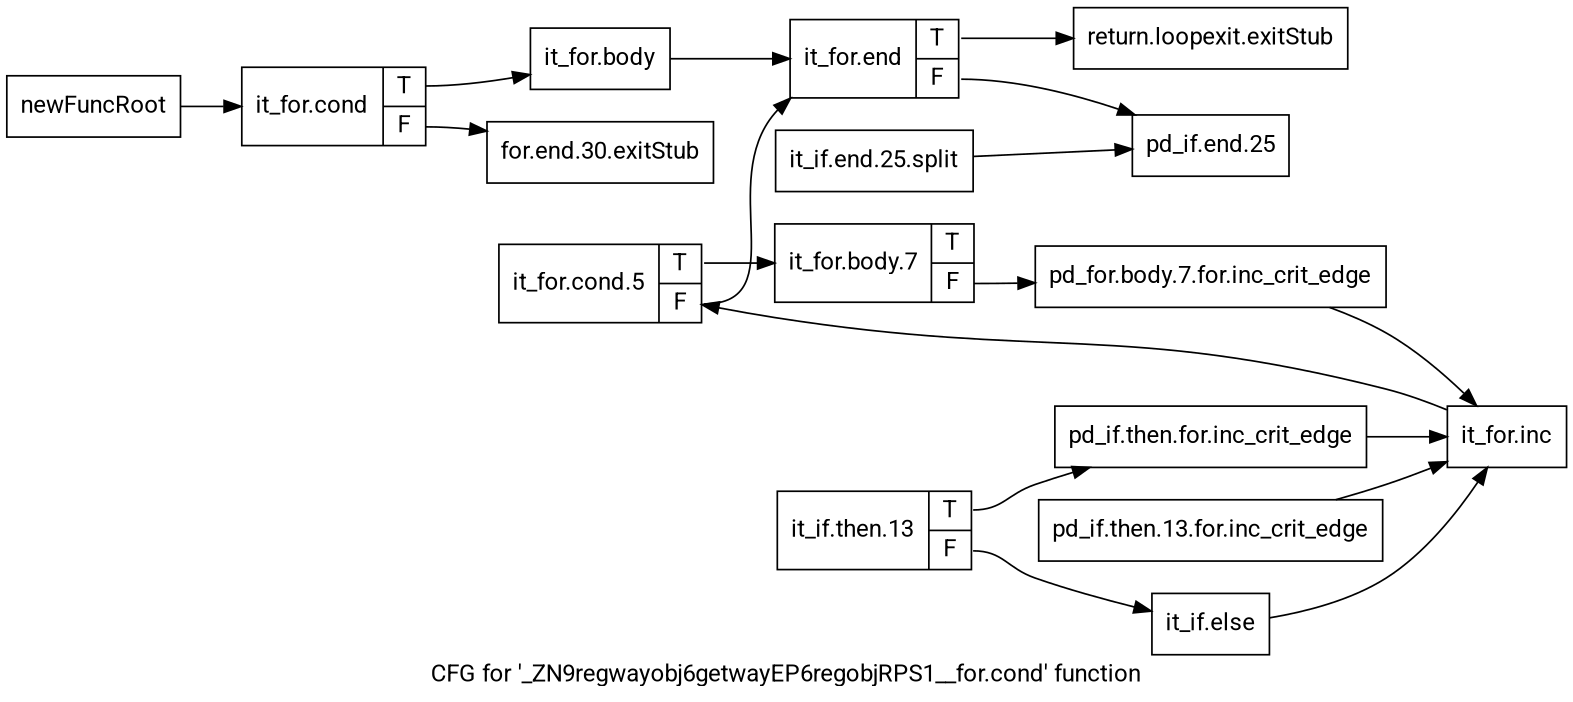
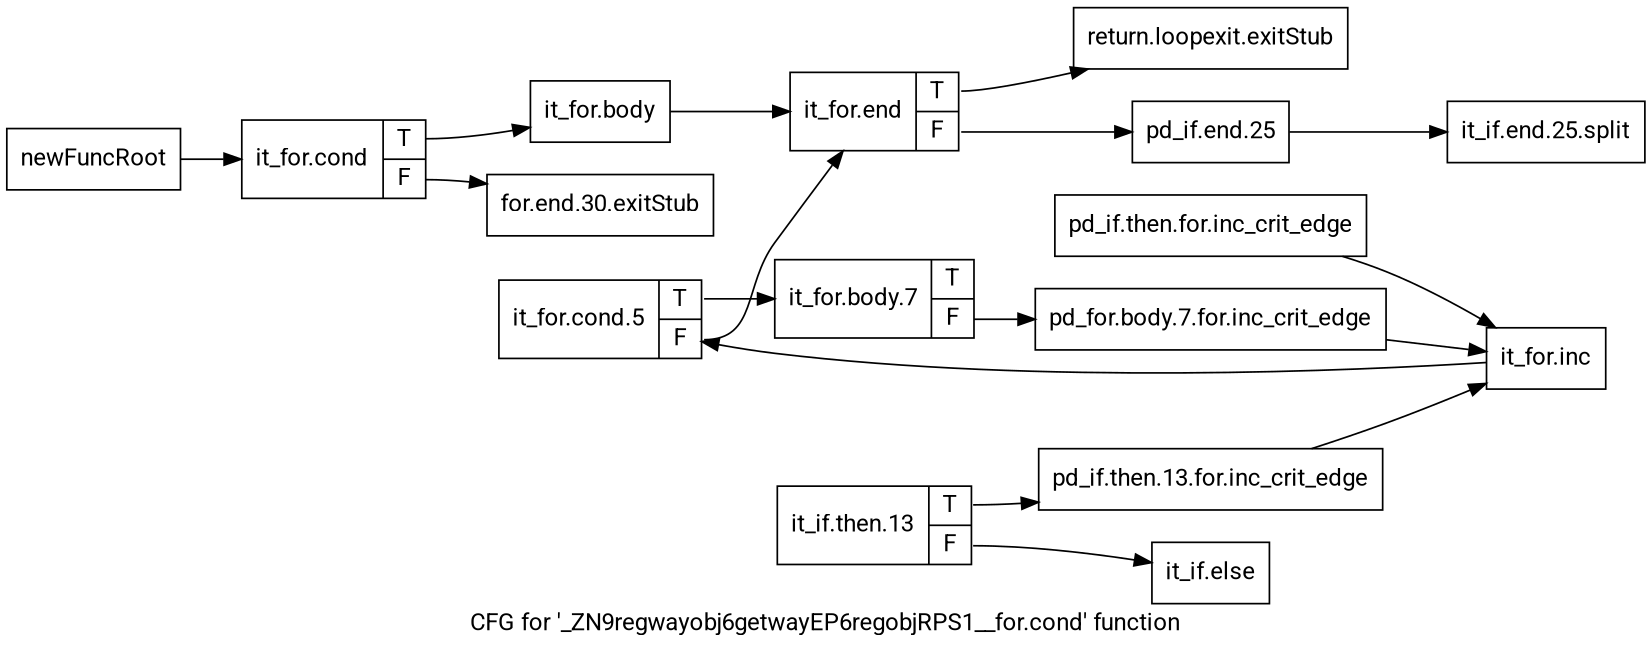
(1044, 153) -> (1359, 132)
(1022, 490) -> (997, 504)
(1390, 575) -> none
